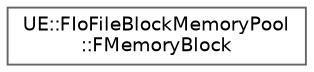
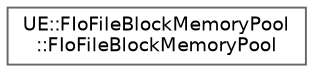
(157, 36) -> (157, 36)
